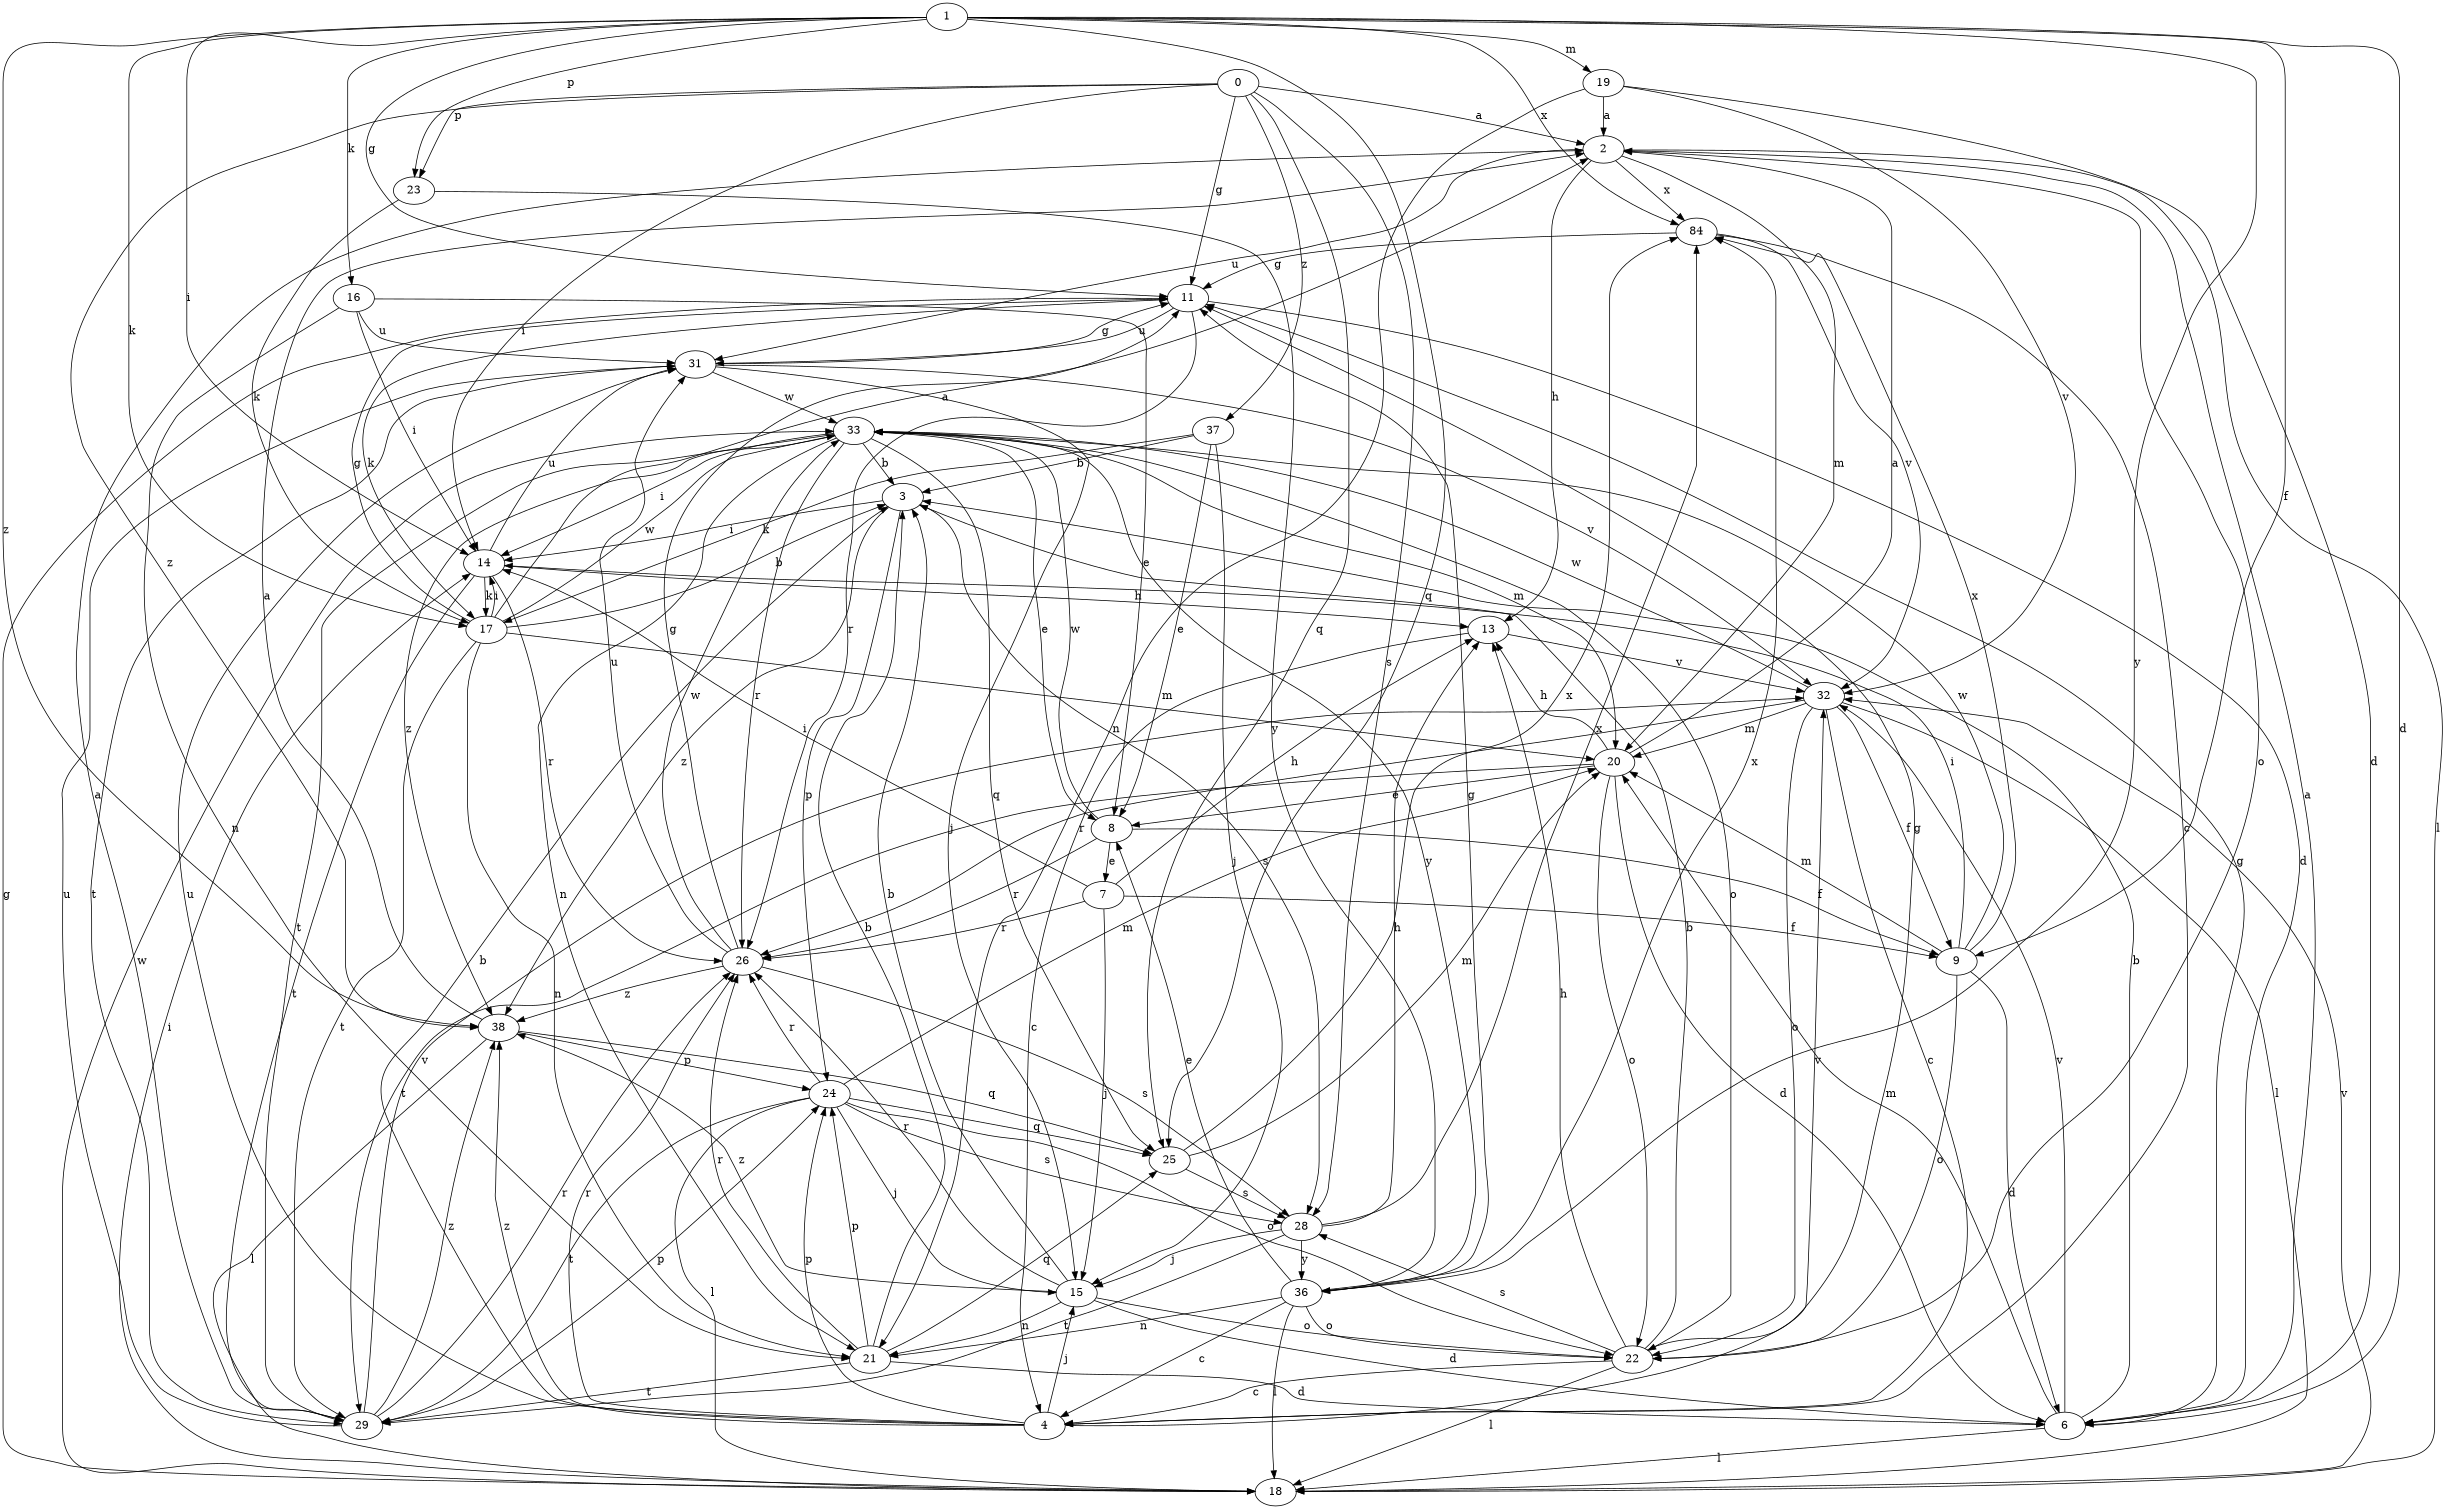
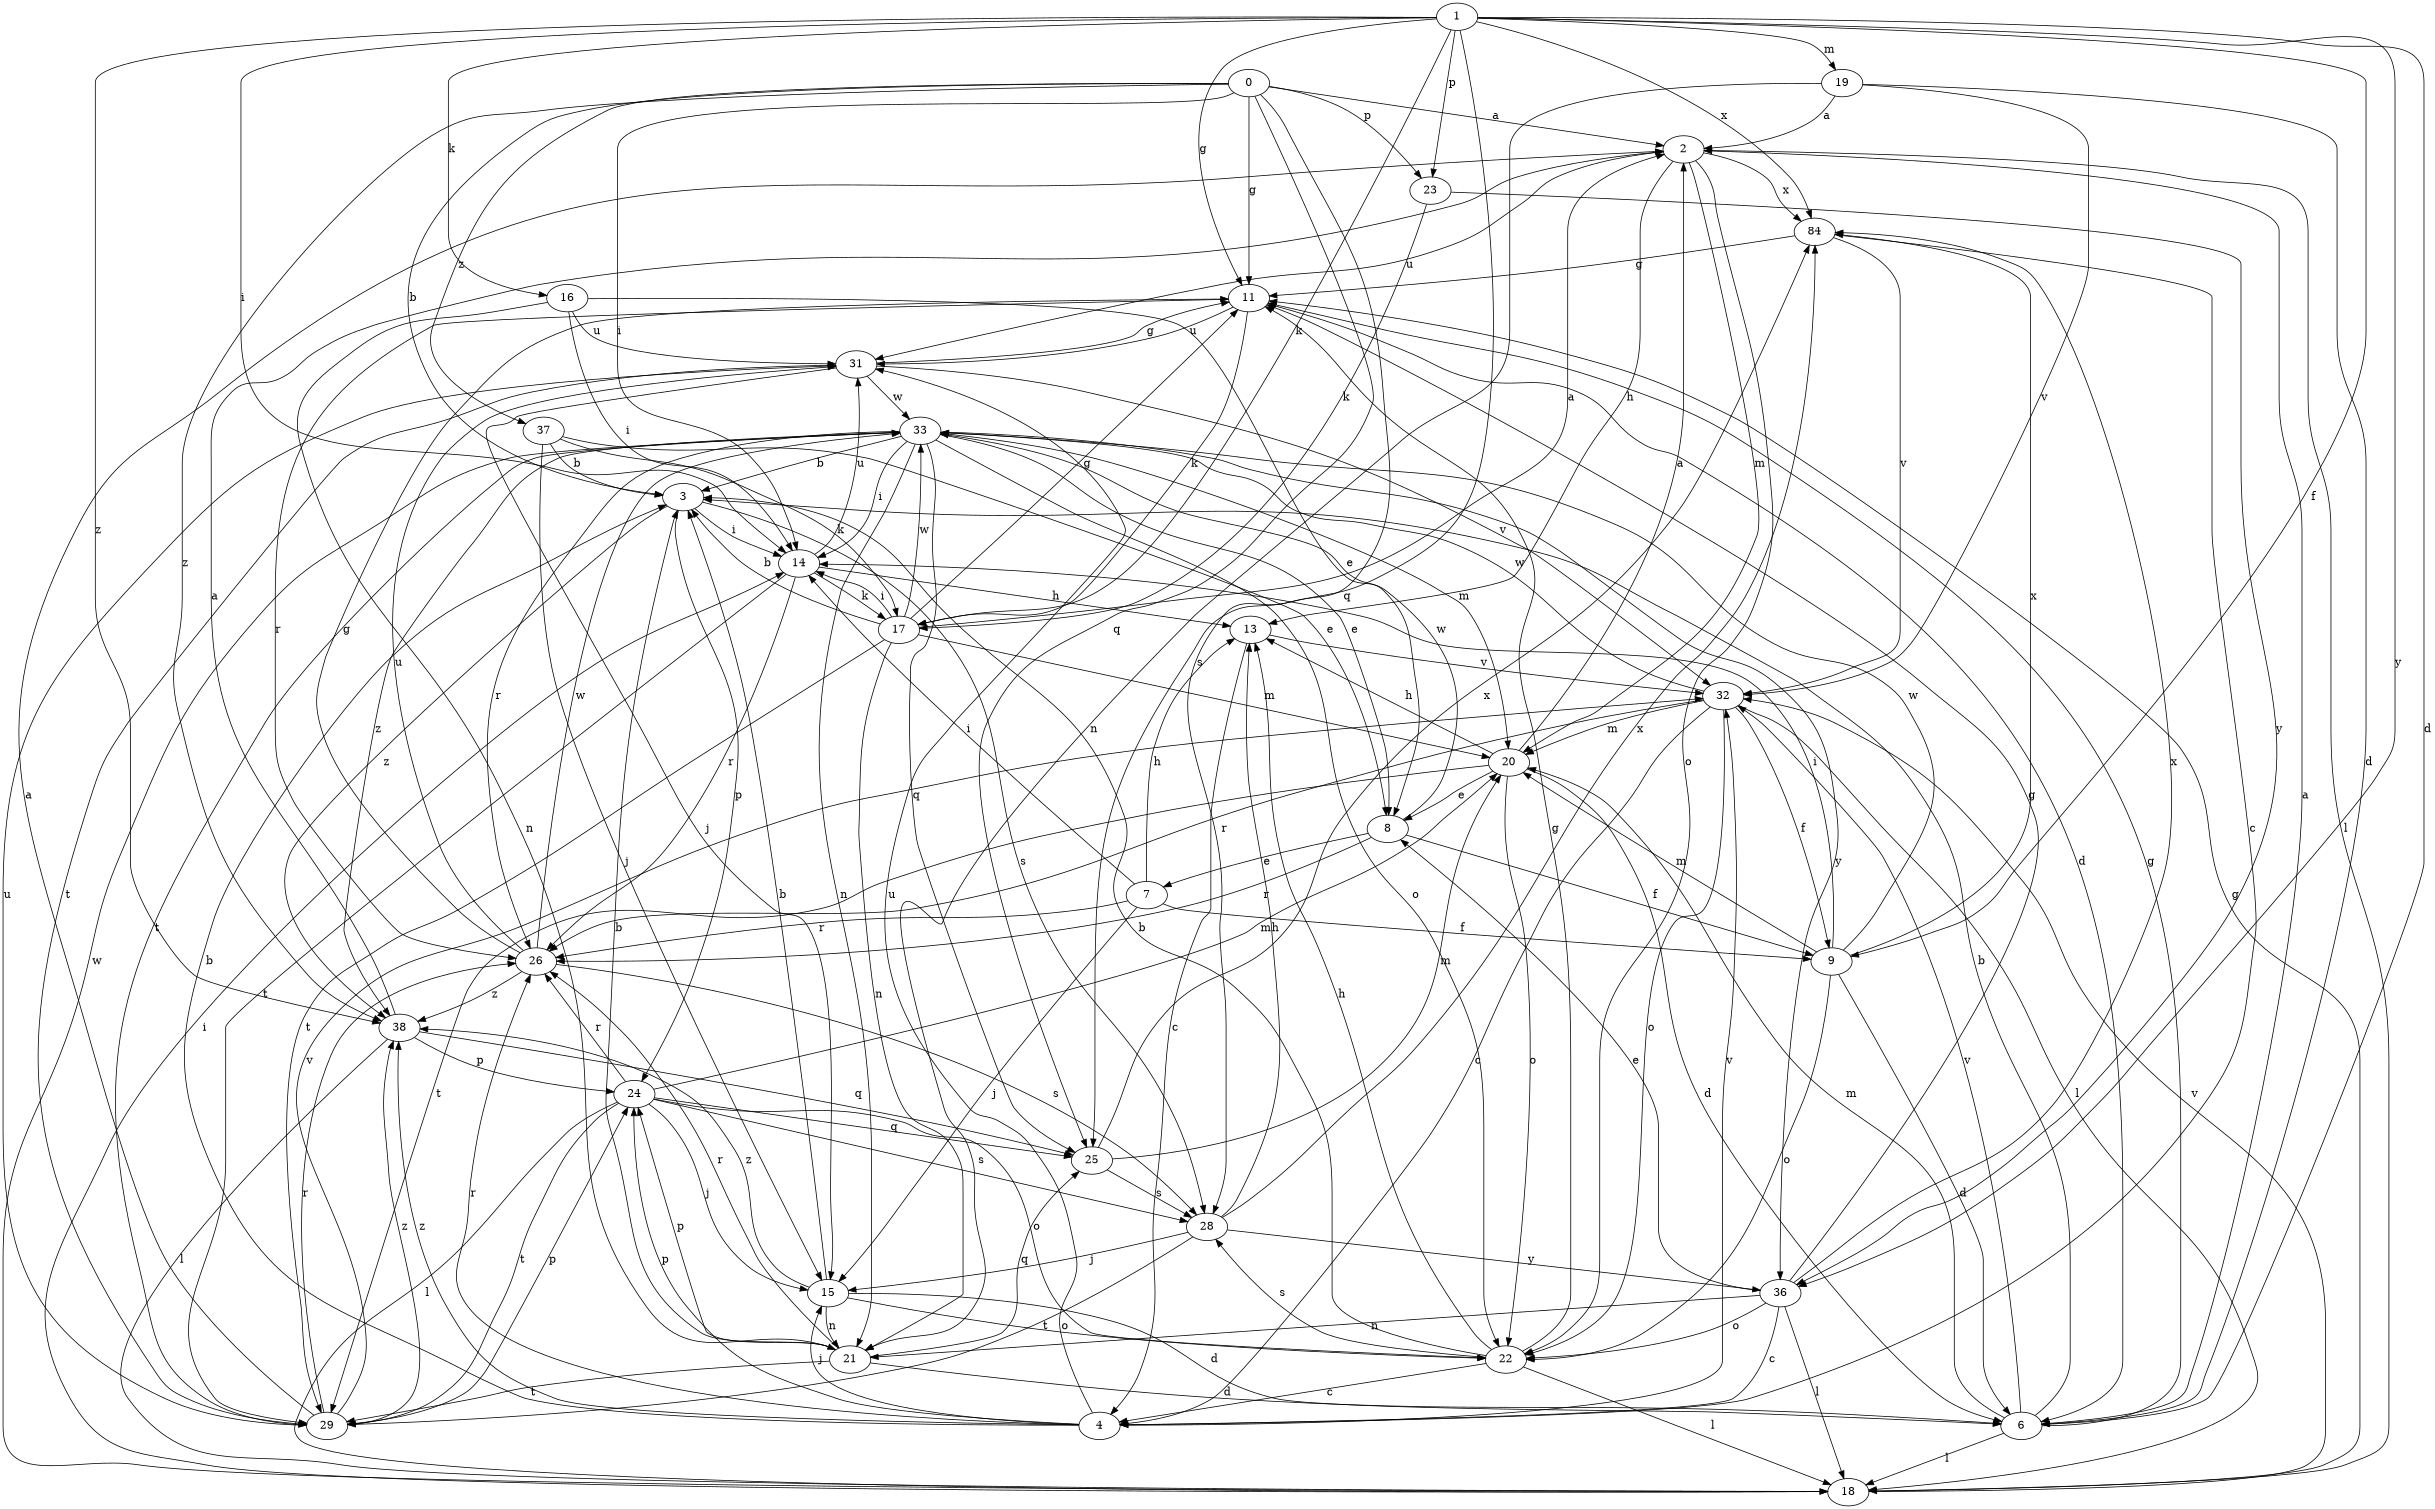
none -> (566, 115)
(1365, 743) -> (1654, 621)
(907, 1138) -> none
